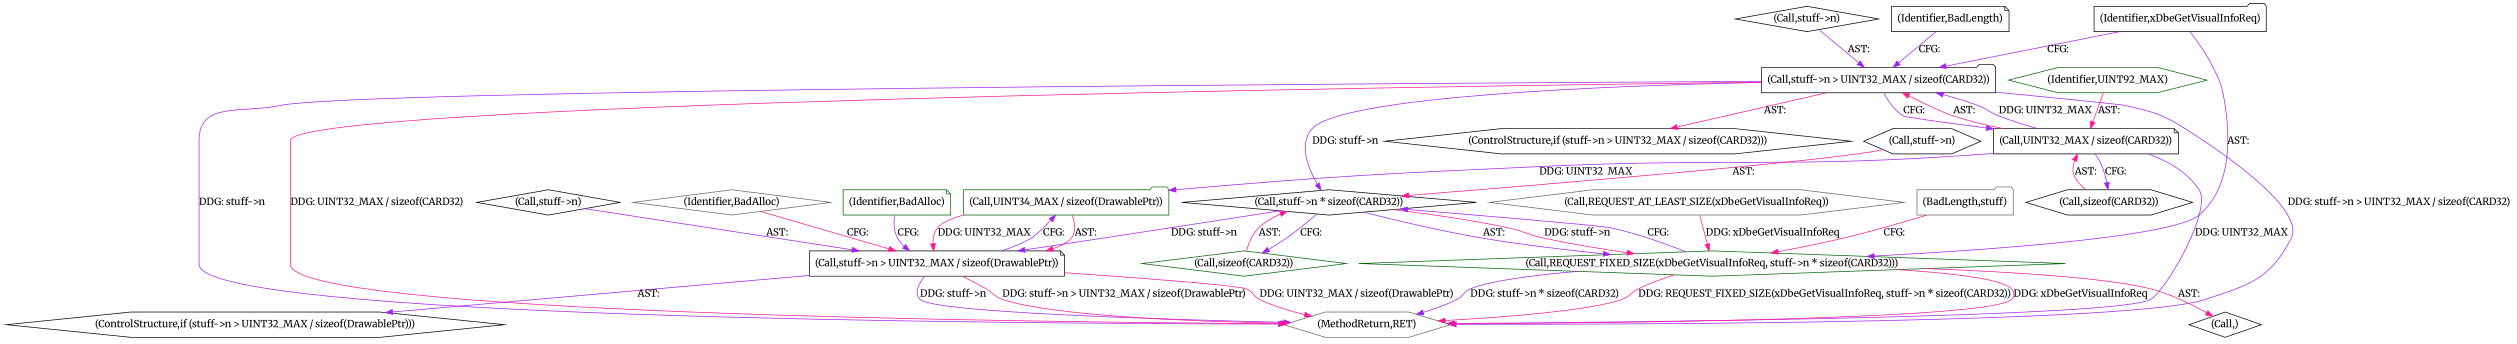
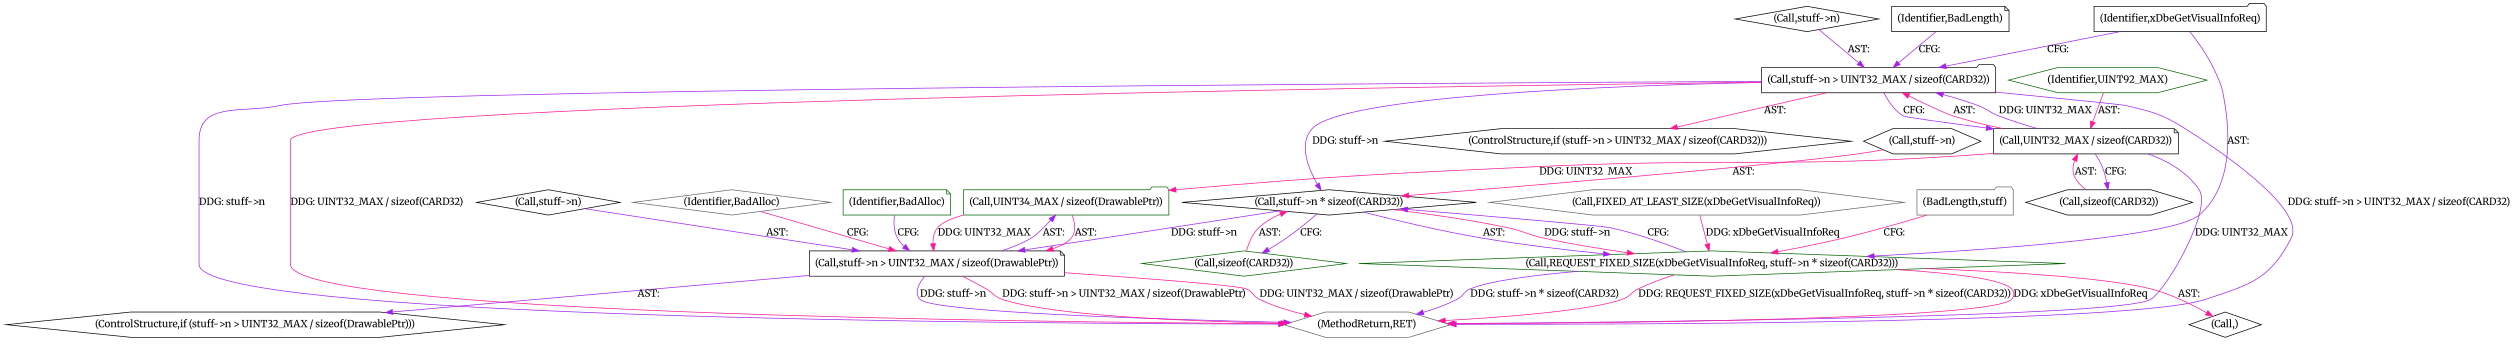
(1584, 165) -> (1584, 165)
(1697, 202) -> (1697, 202)
(1055, 233) -> (1055, 233)
